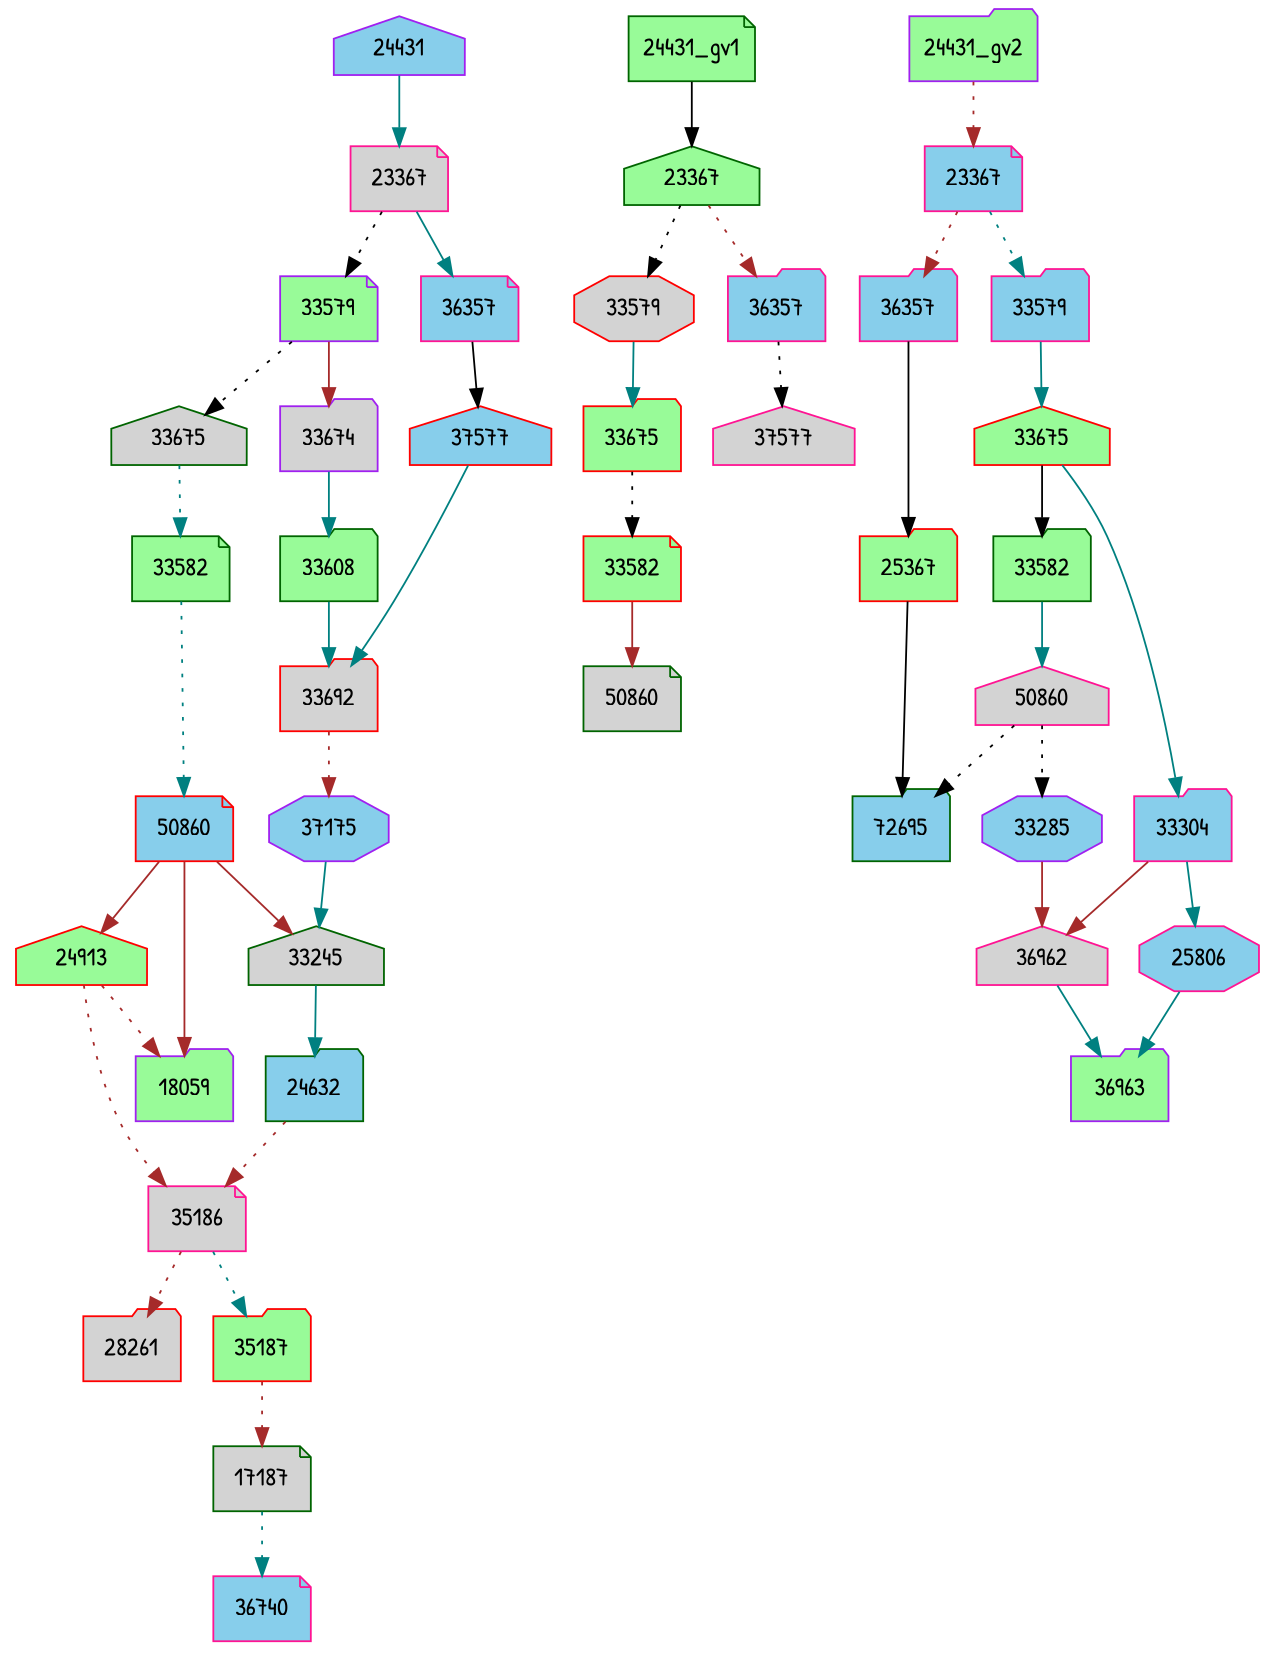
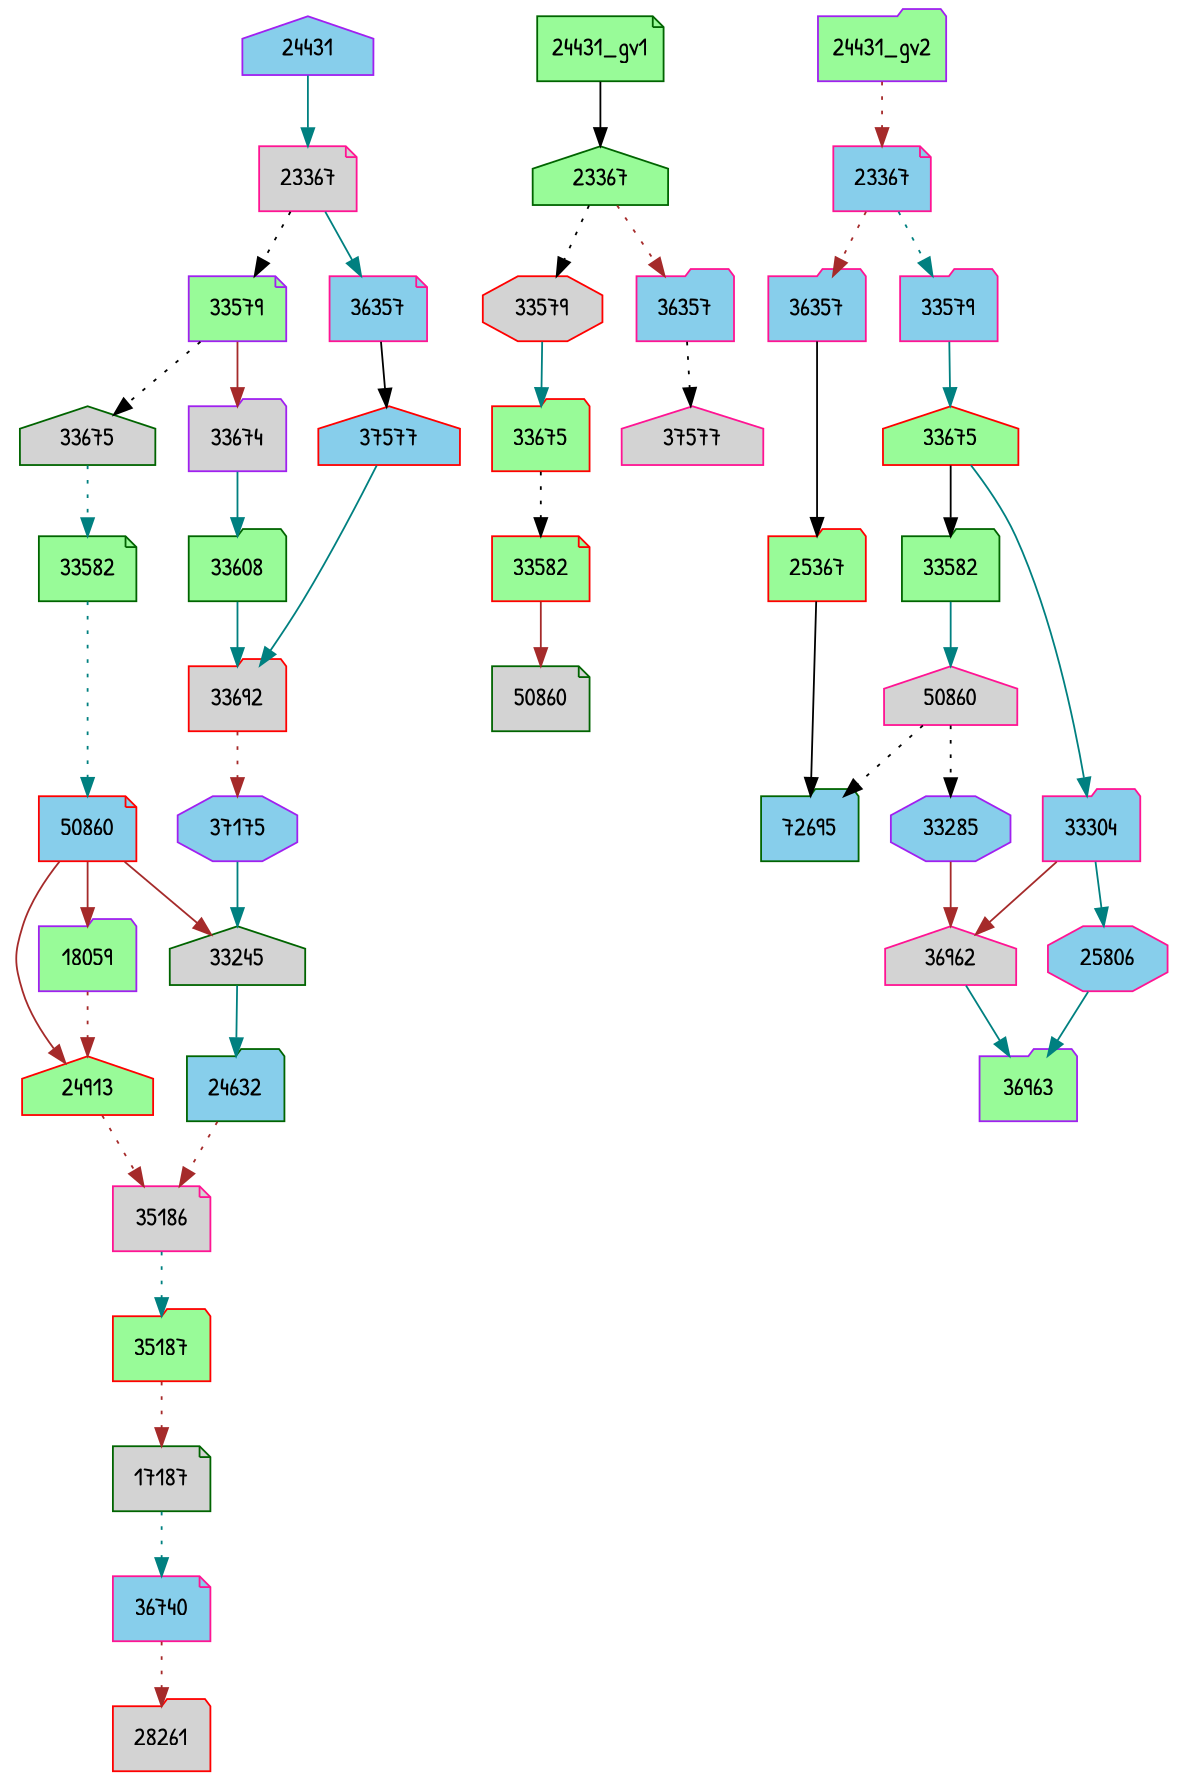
(125, 1014) -> (88, 1015)
(169, 1276) -> (162, 1665)
